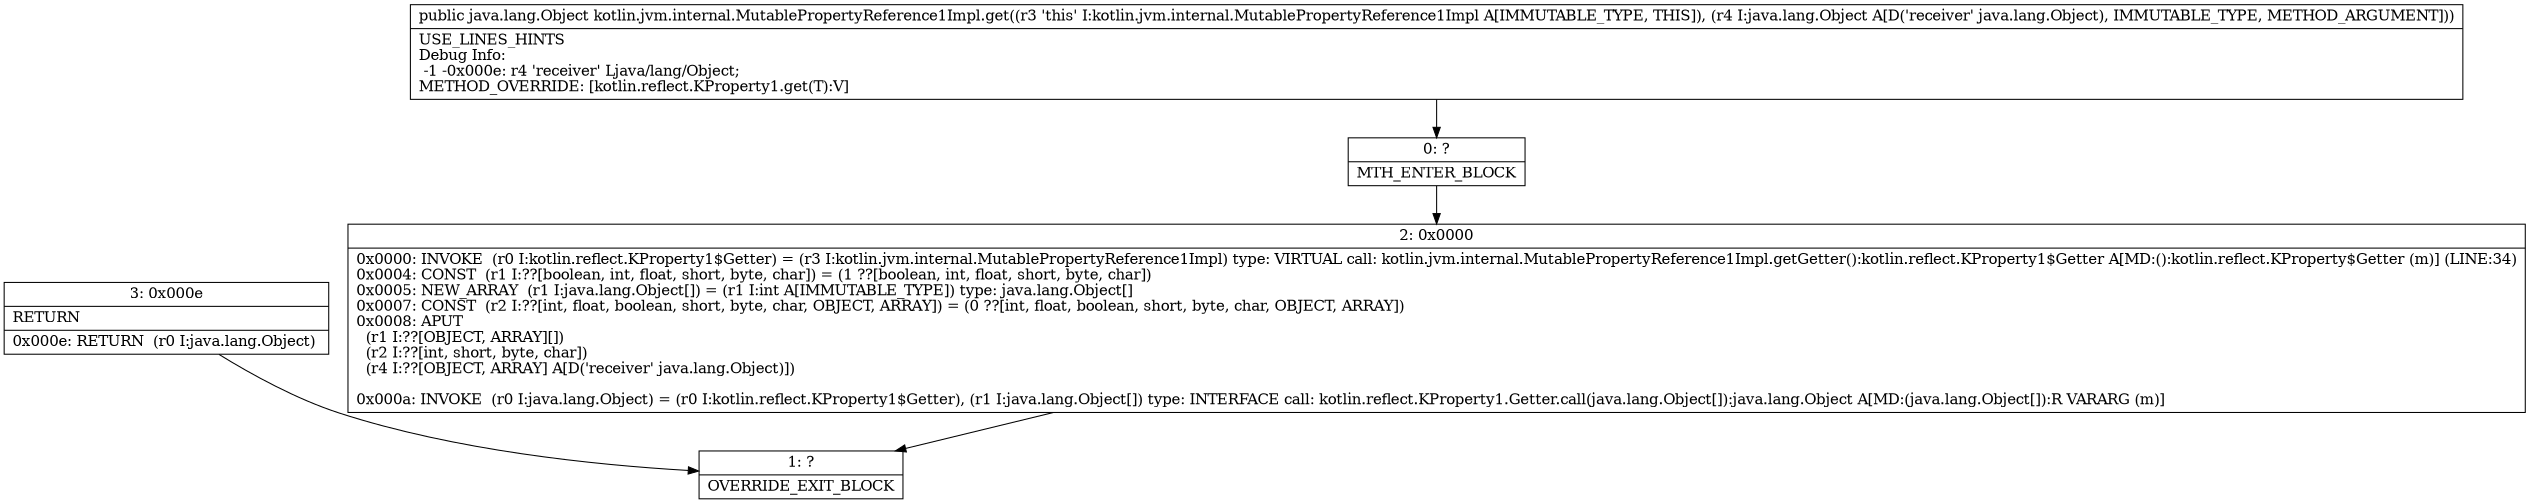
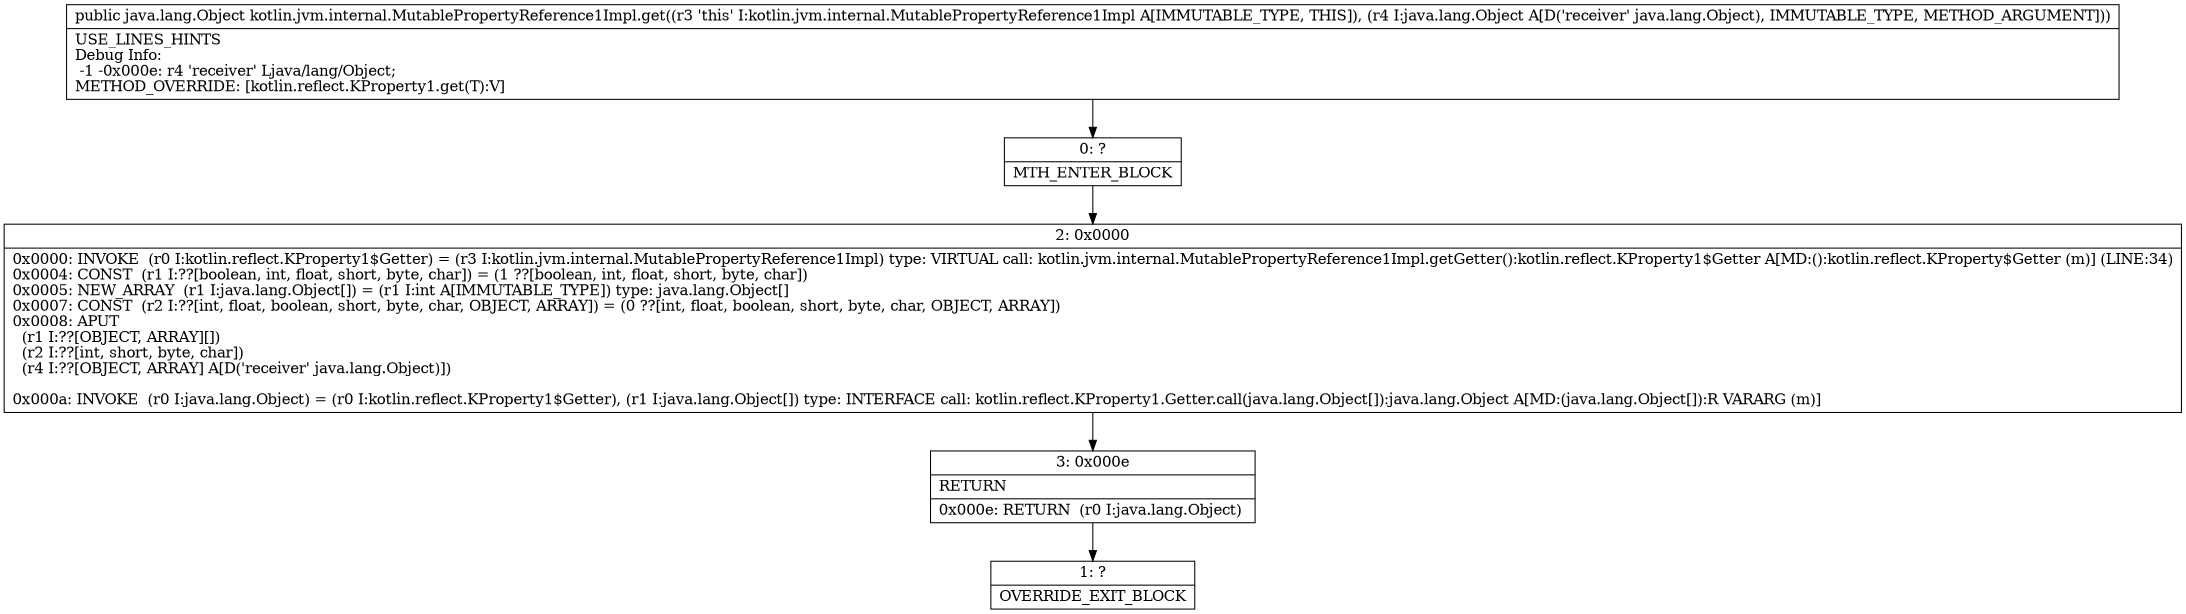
(979, 430) -> (1093, 427)
